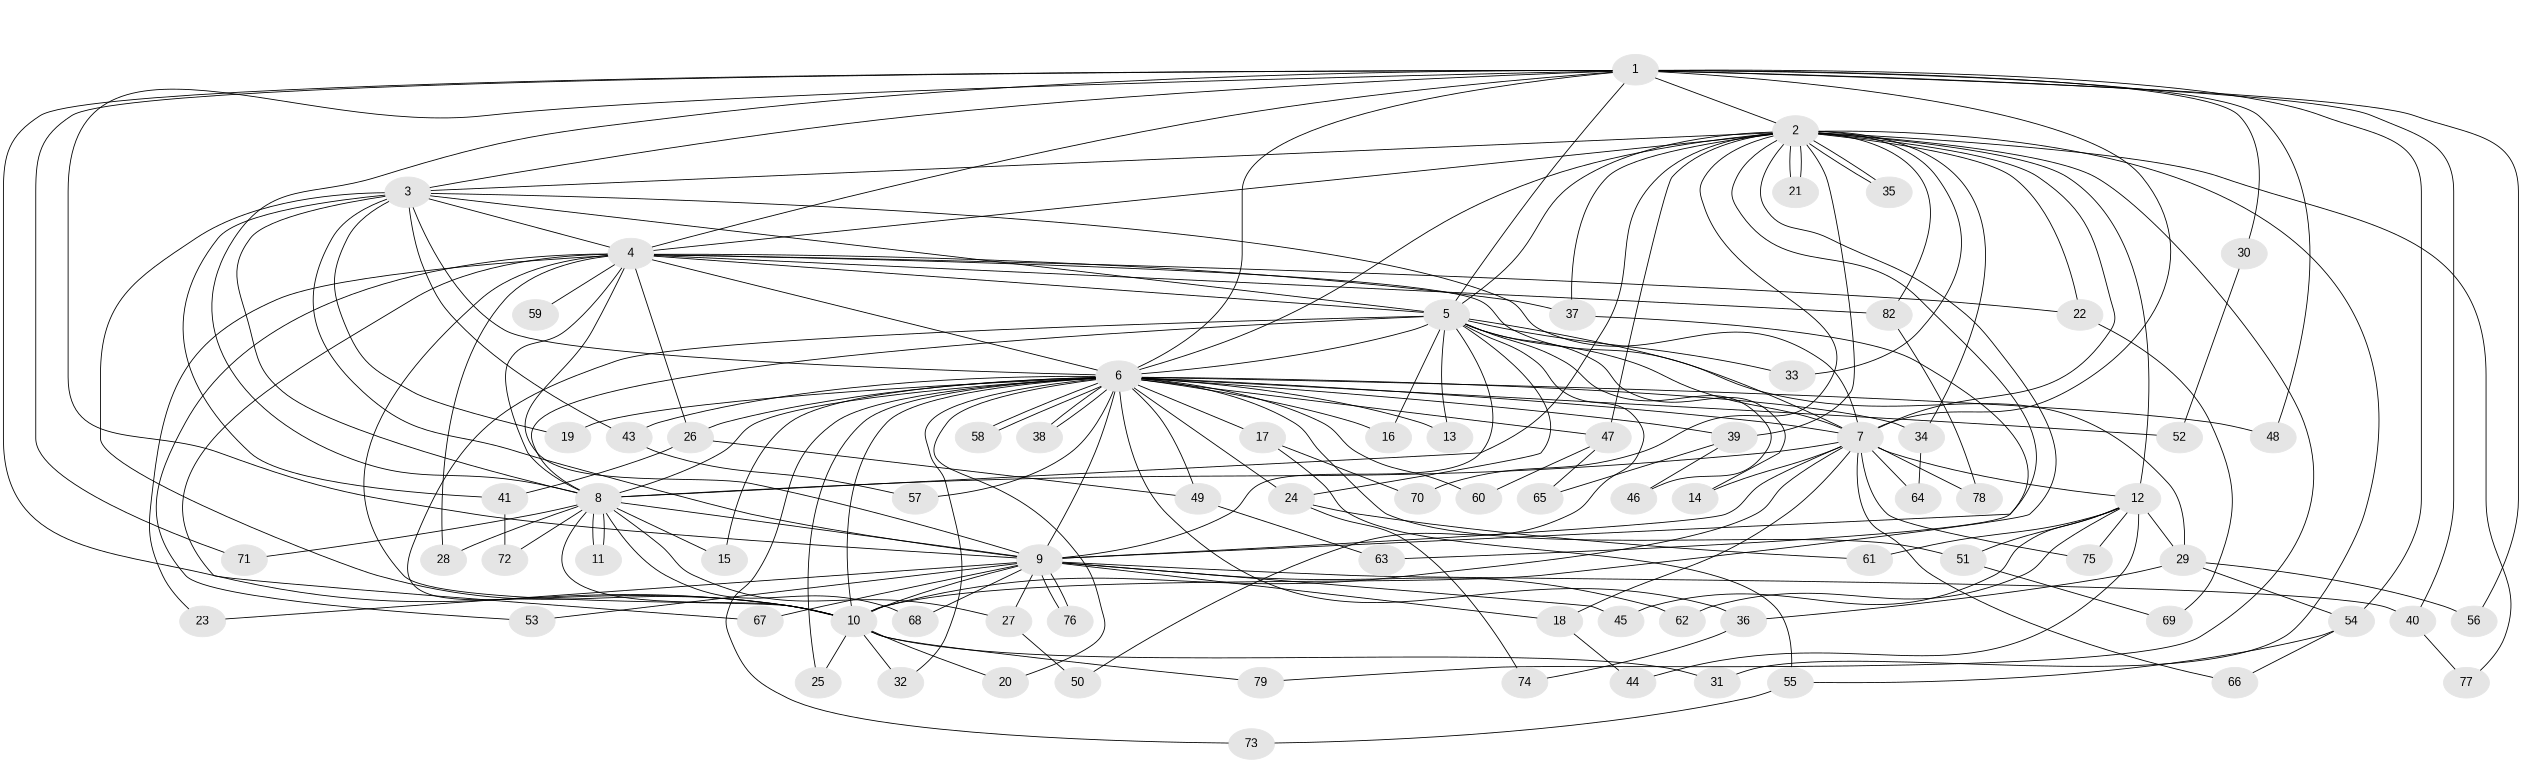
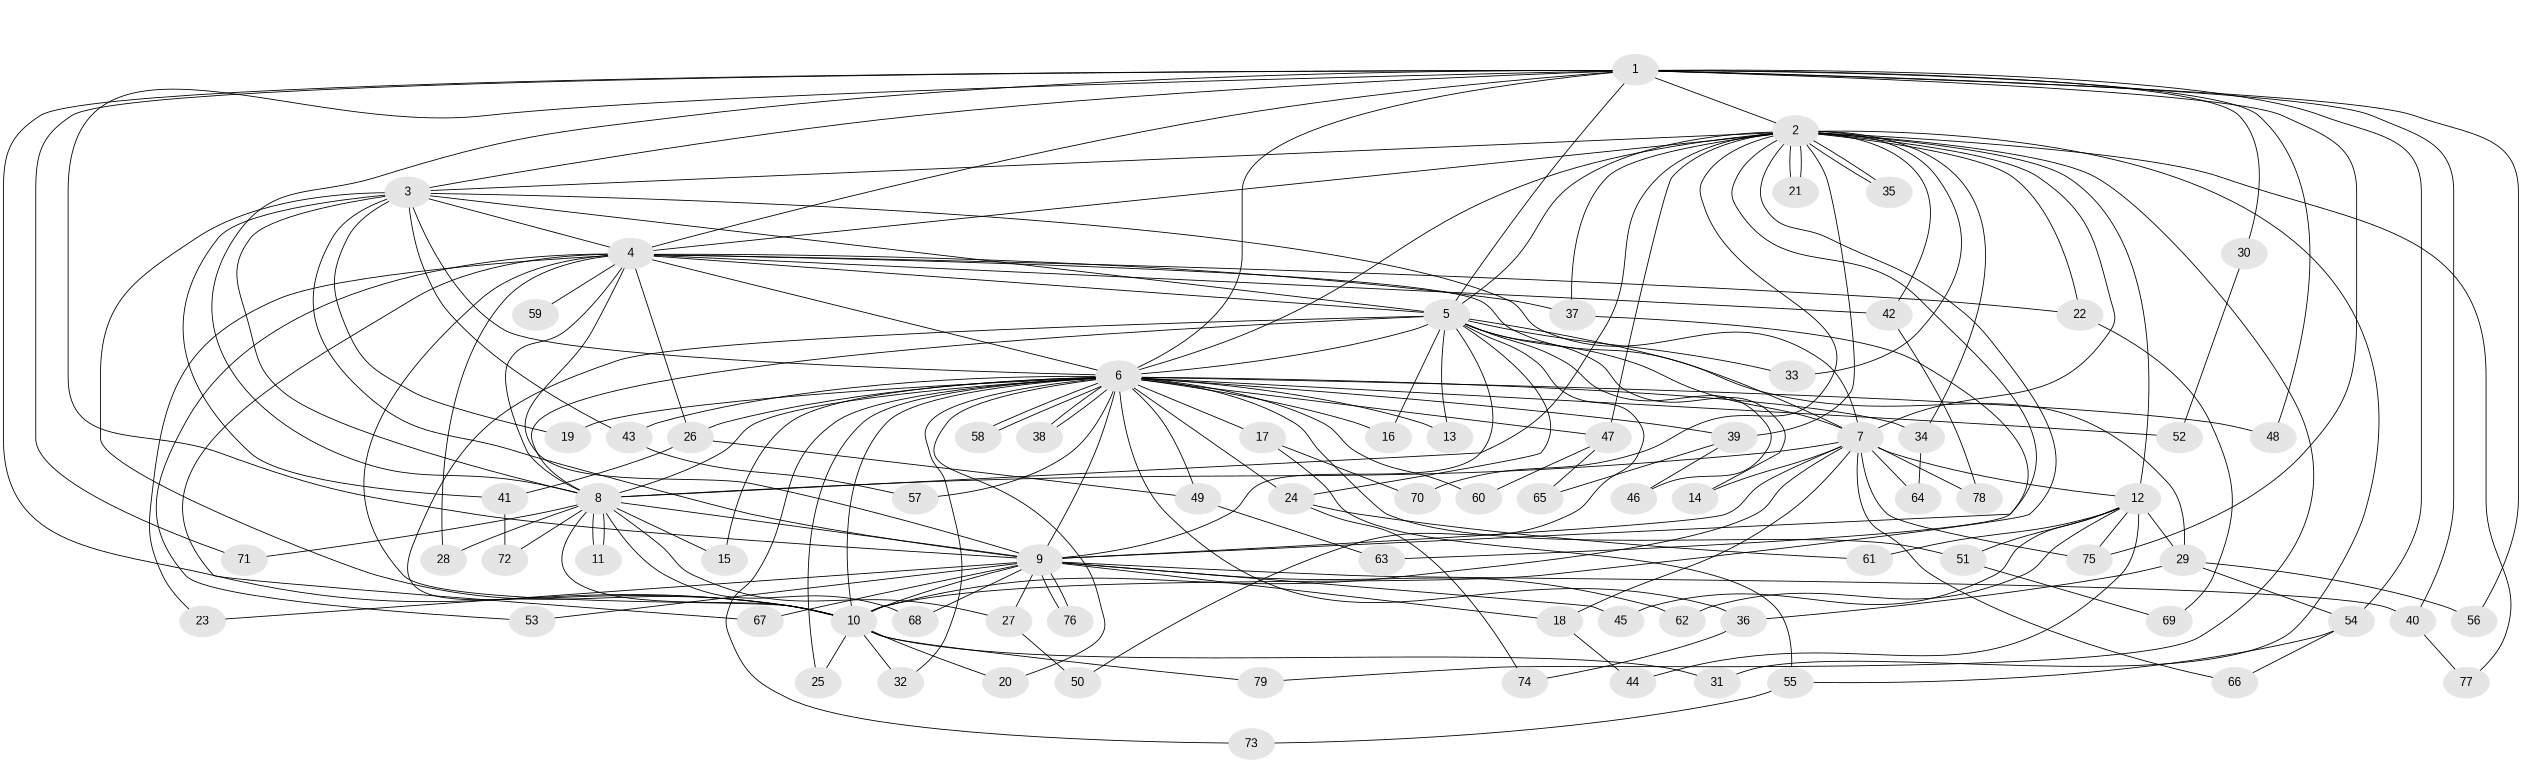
(2105, 150) -> (2275, 114)
(1889, 315) -> (1889, 315)
(1647, 411) -> none
